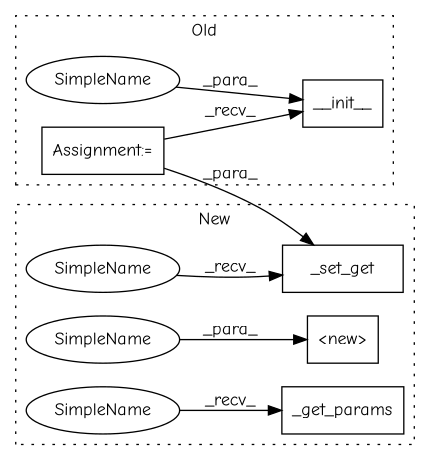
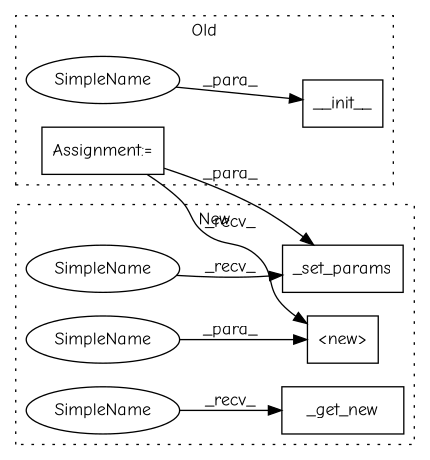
(227, 127) -> (226, 243)
(343, 269) -> (343, 269)
(343, 410) -> (343, 410)
